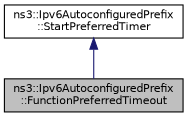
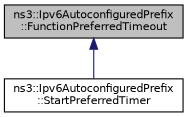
(94, 64) -> (94, 64)
